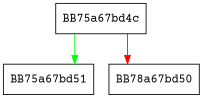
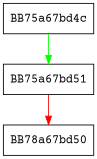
(128, 45) -> (49, 105)
